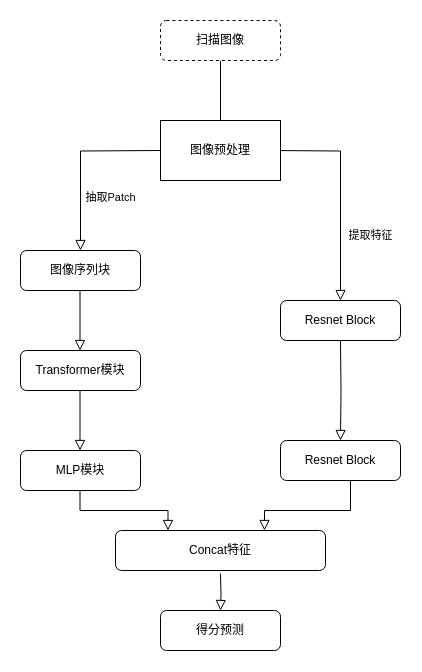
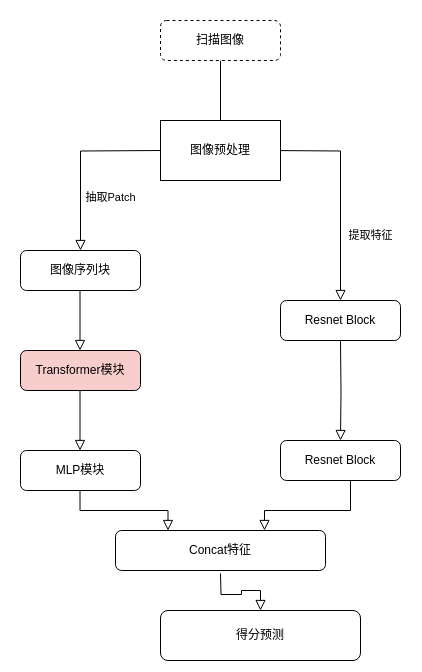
(81, 371) -> (81, 371)
(221, 631) -> (261, 636)
